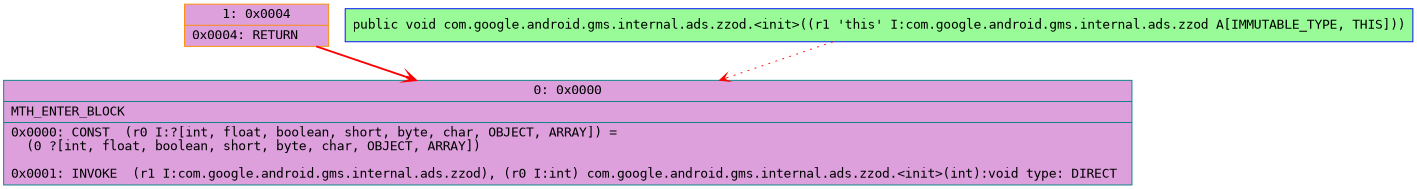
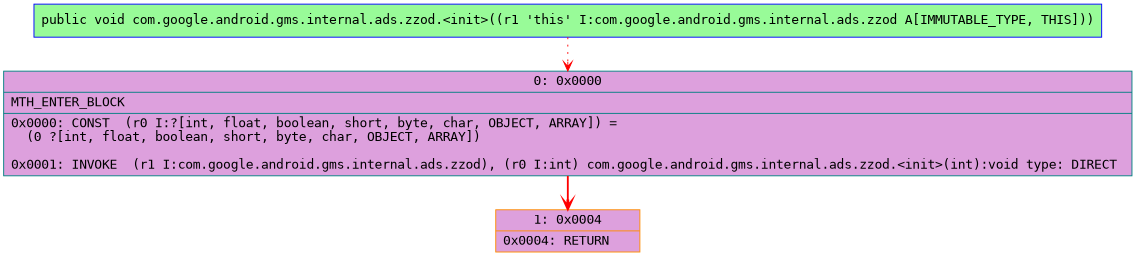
(362, 62) -> (568, 188)
